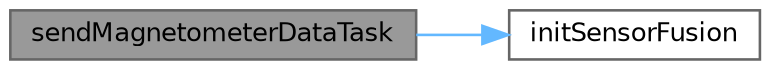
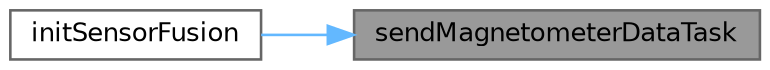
(449, 35) -> (294, 35)
